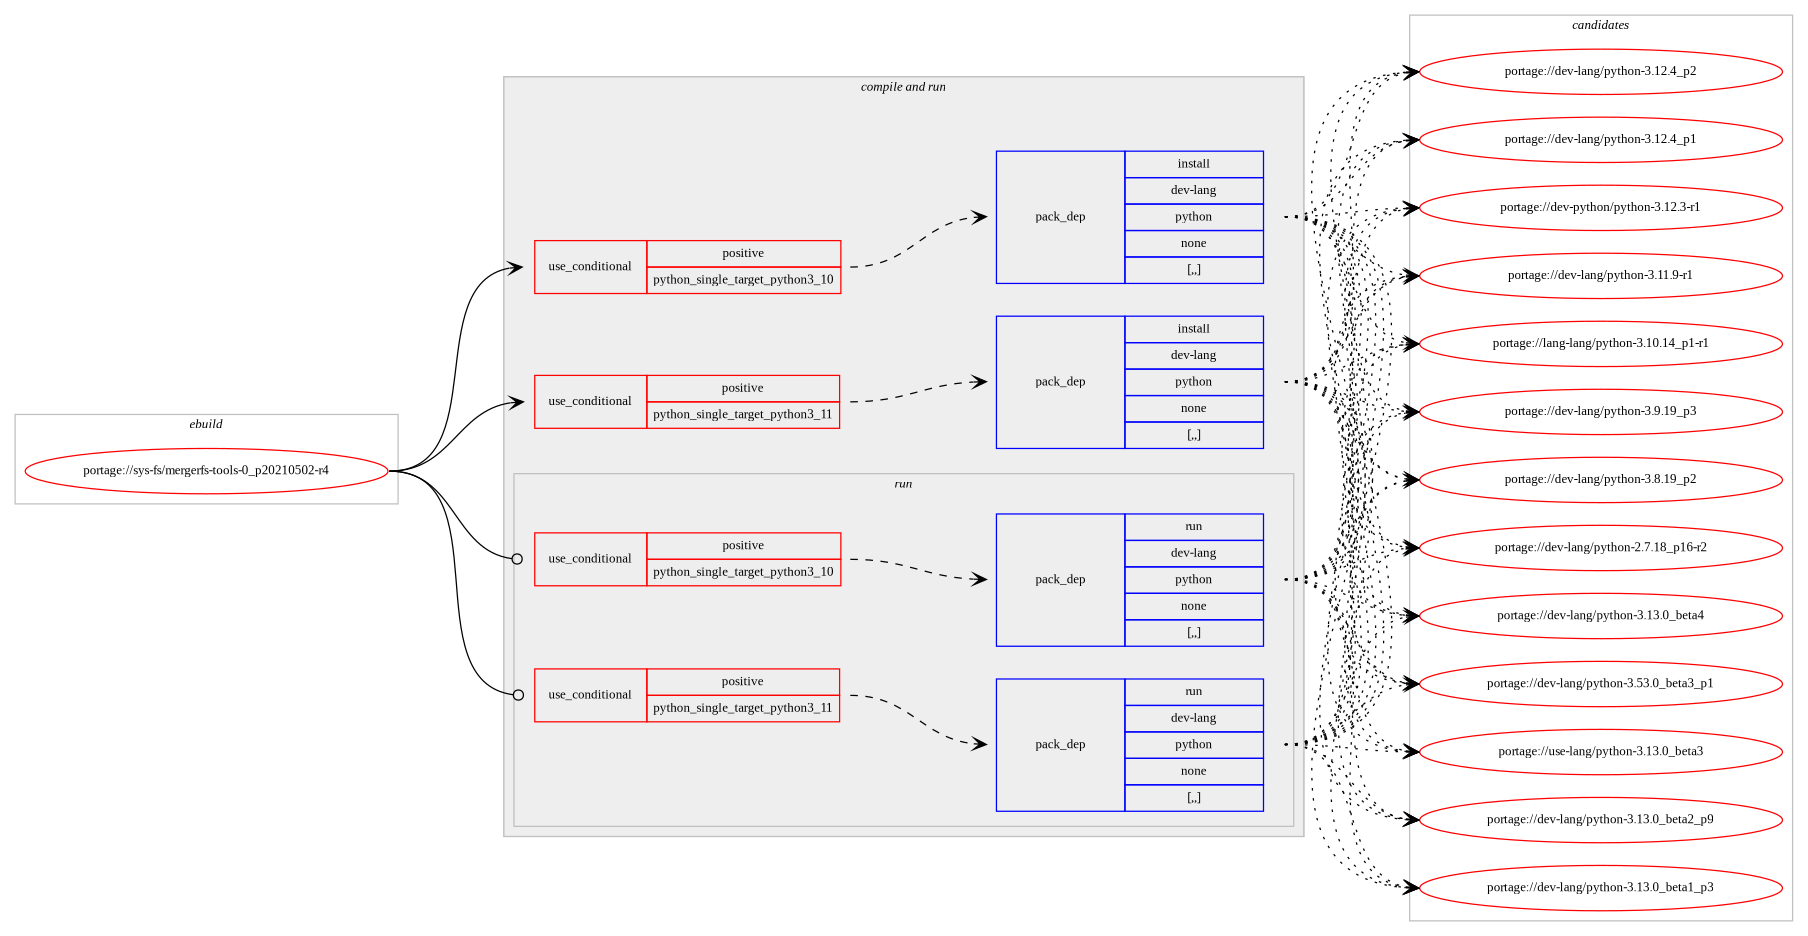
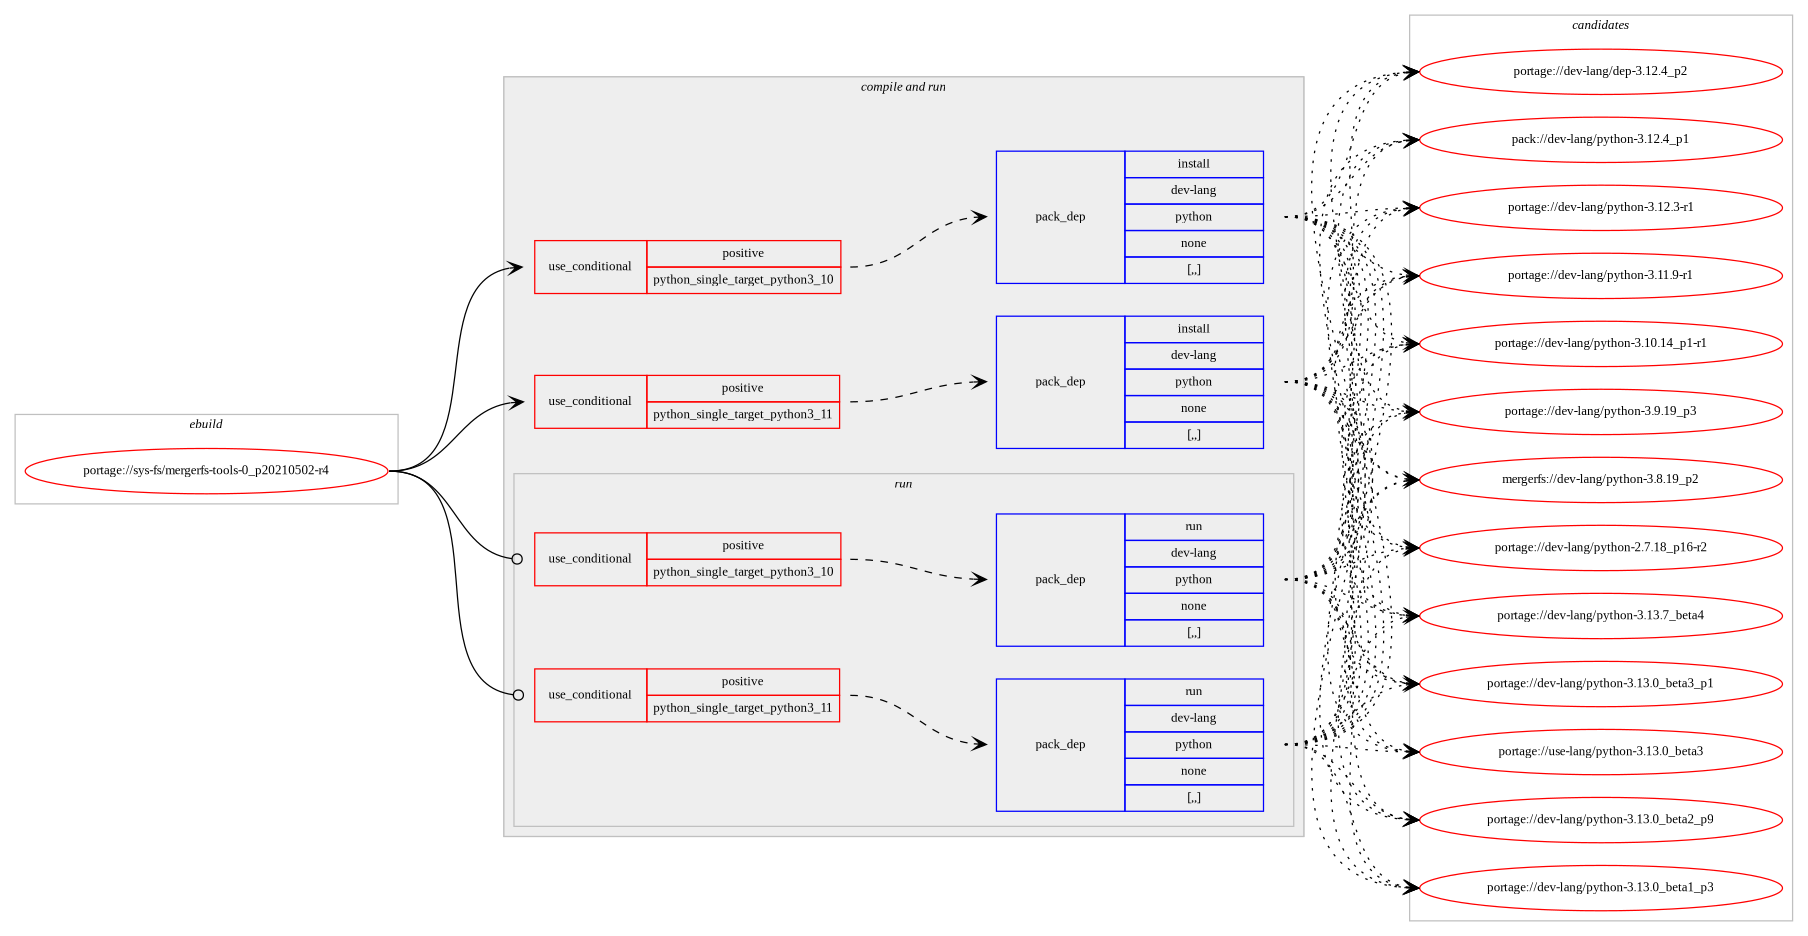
(1601, 72) -> (1601, 72)
(1601, 140) -> (1601, 140)
(1601, 208) -> (1601, 208)
(1601, 344) -> (1601, 344)
(1601, 480) -> (1601, 480)
(1601, 616) -> (1601, 616)
(1601, 684) -> (1601, 684)
